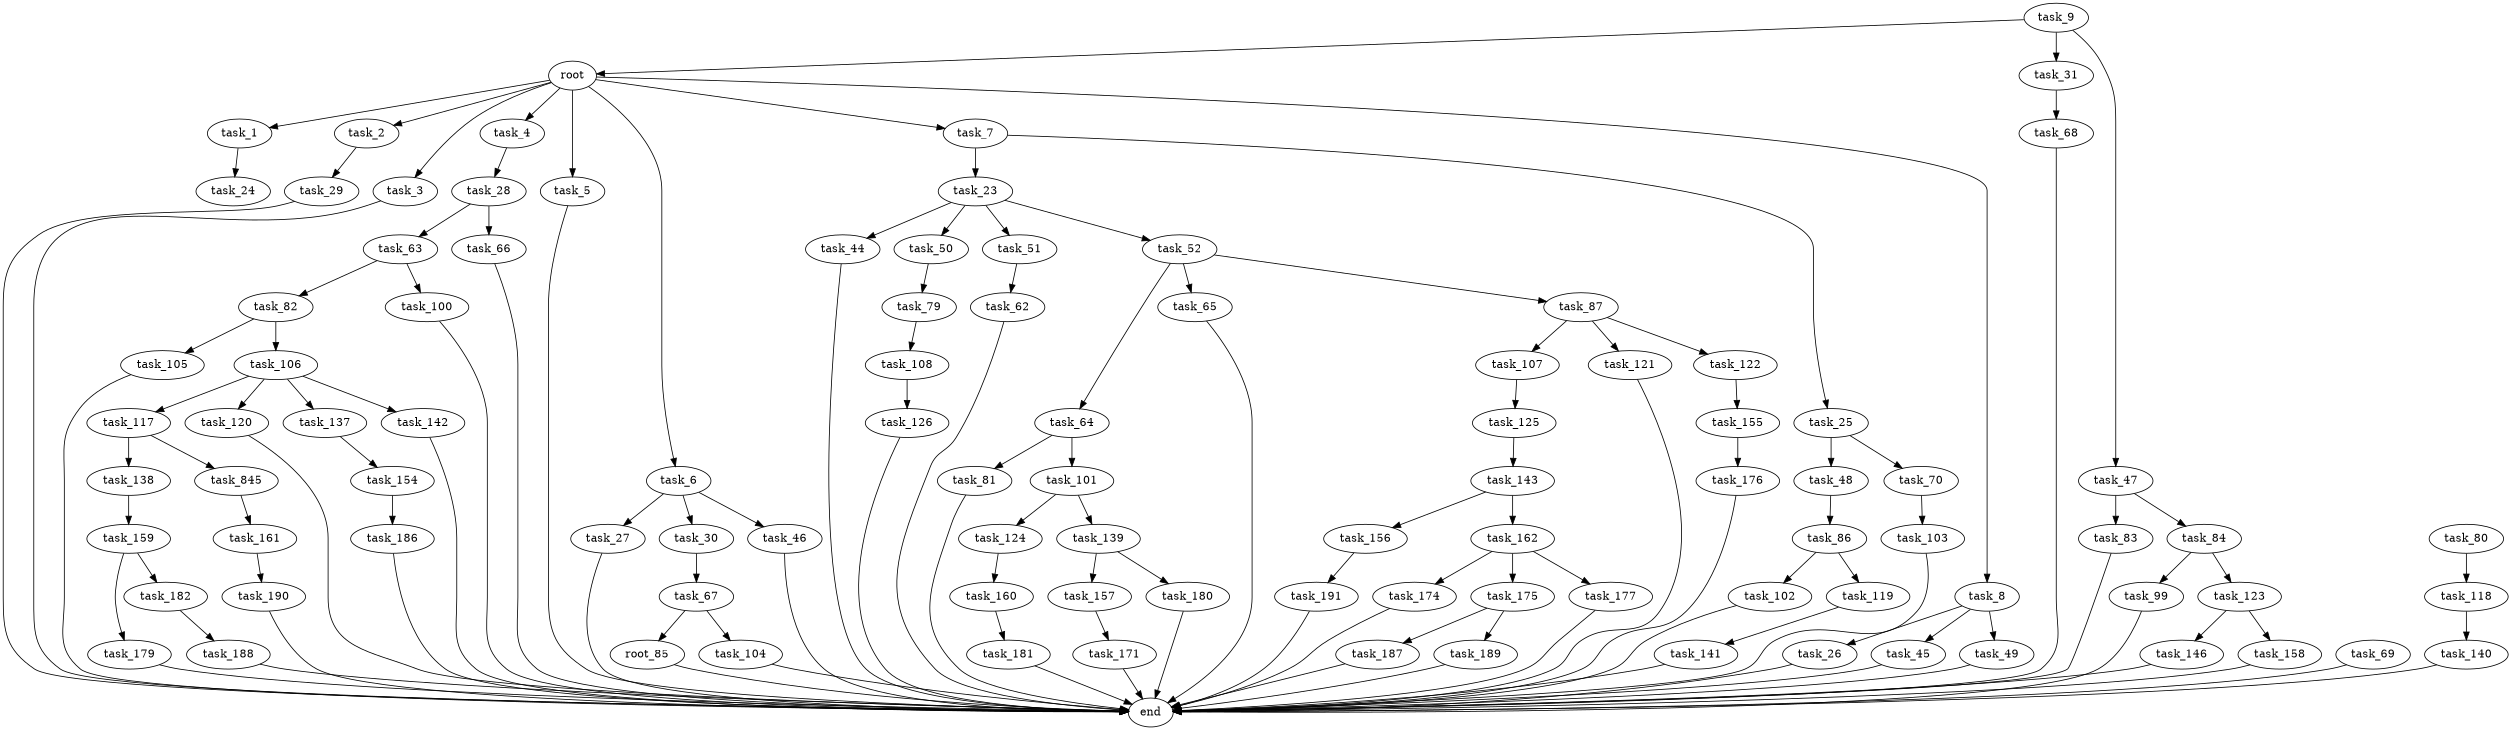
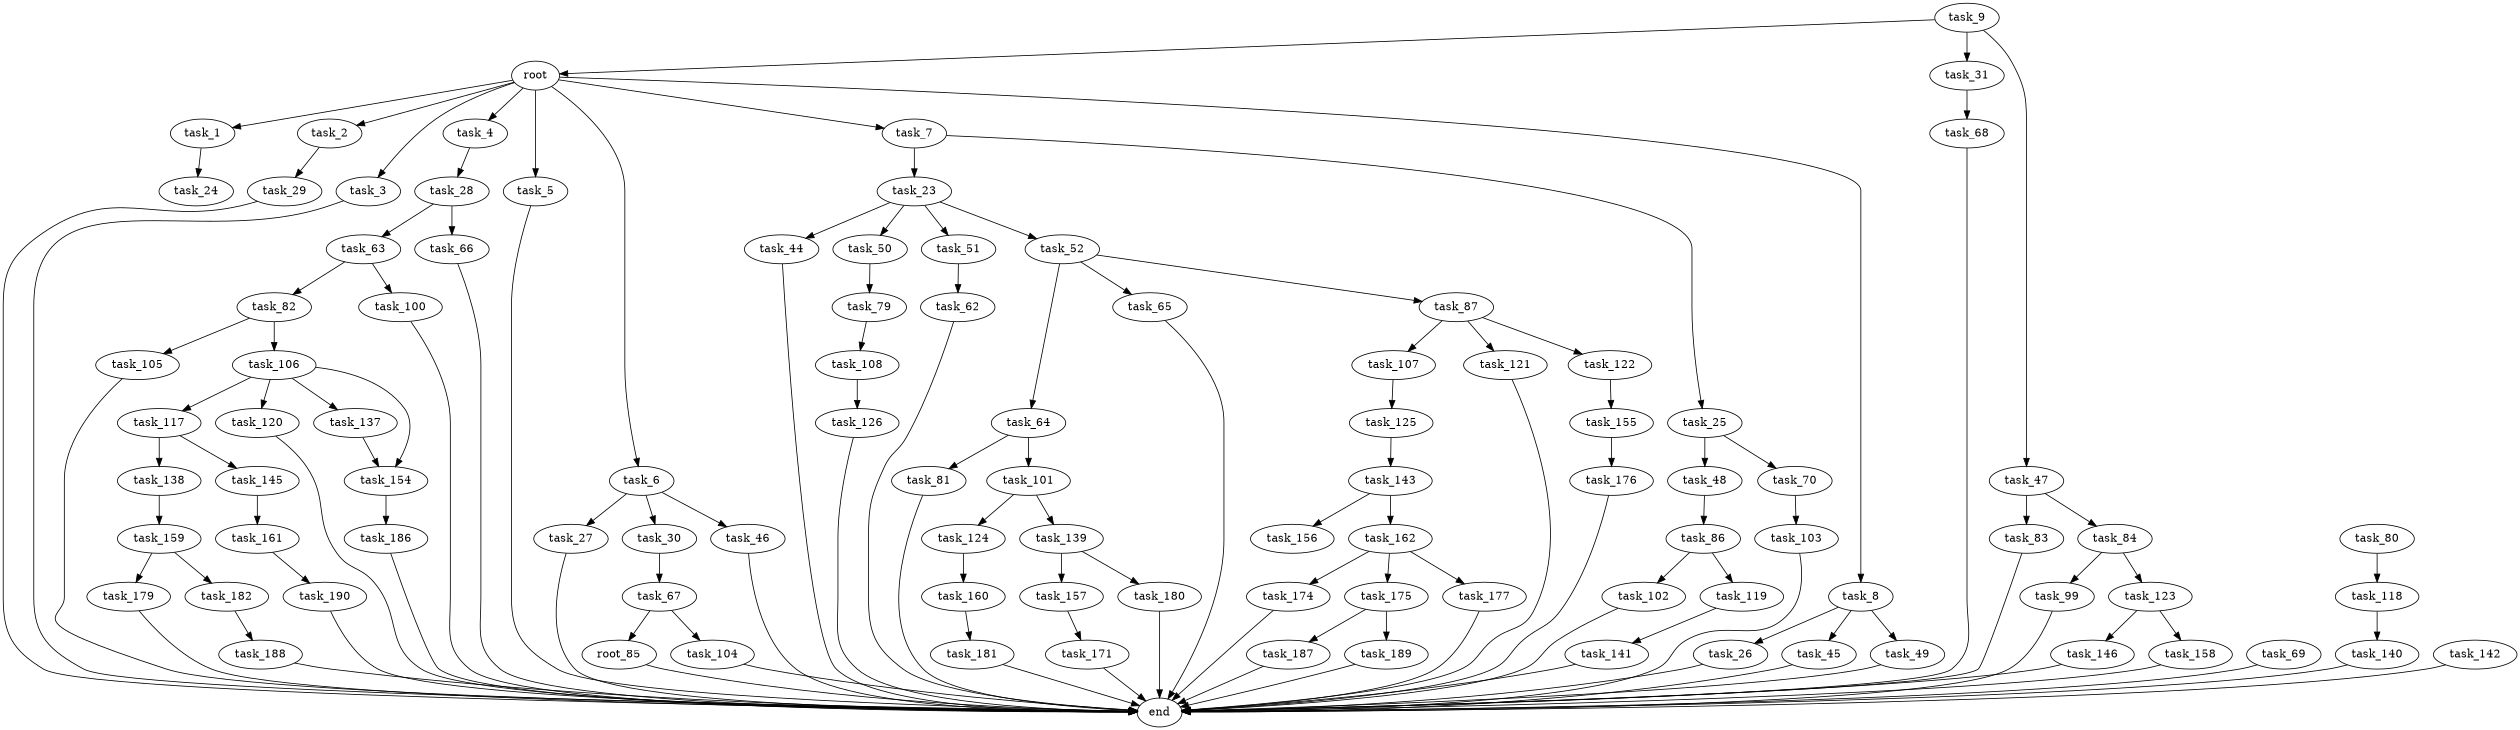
(345, 393) -> (388, 392)
(236, 481) -> (257, 481)
(1316, 597) -> none
